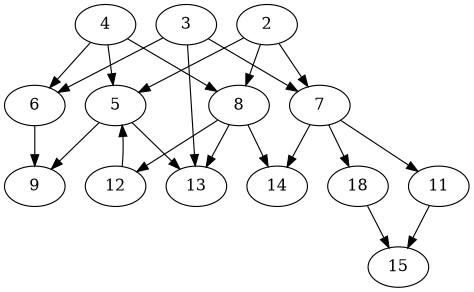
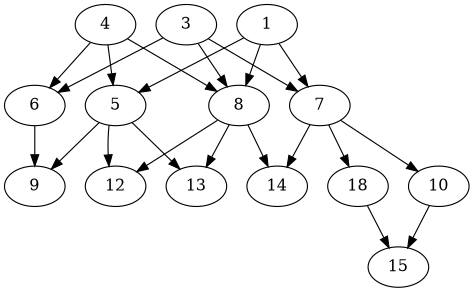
(267, 25) -> (267, 25)
(191, 100) -> (211, 63)
(123, 151) -> (108, 140)
(439, 186) -> (439, 186)
